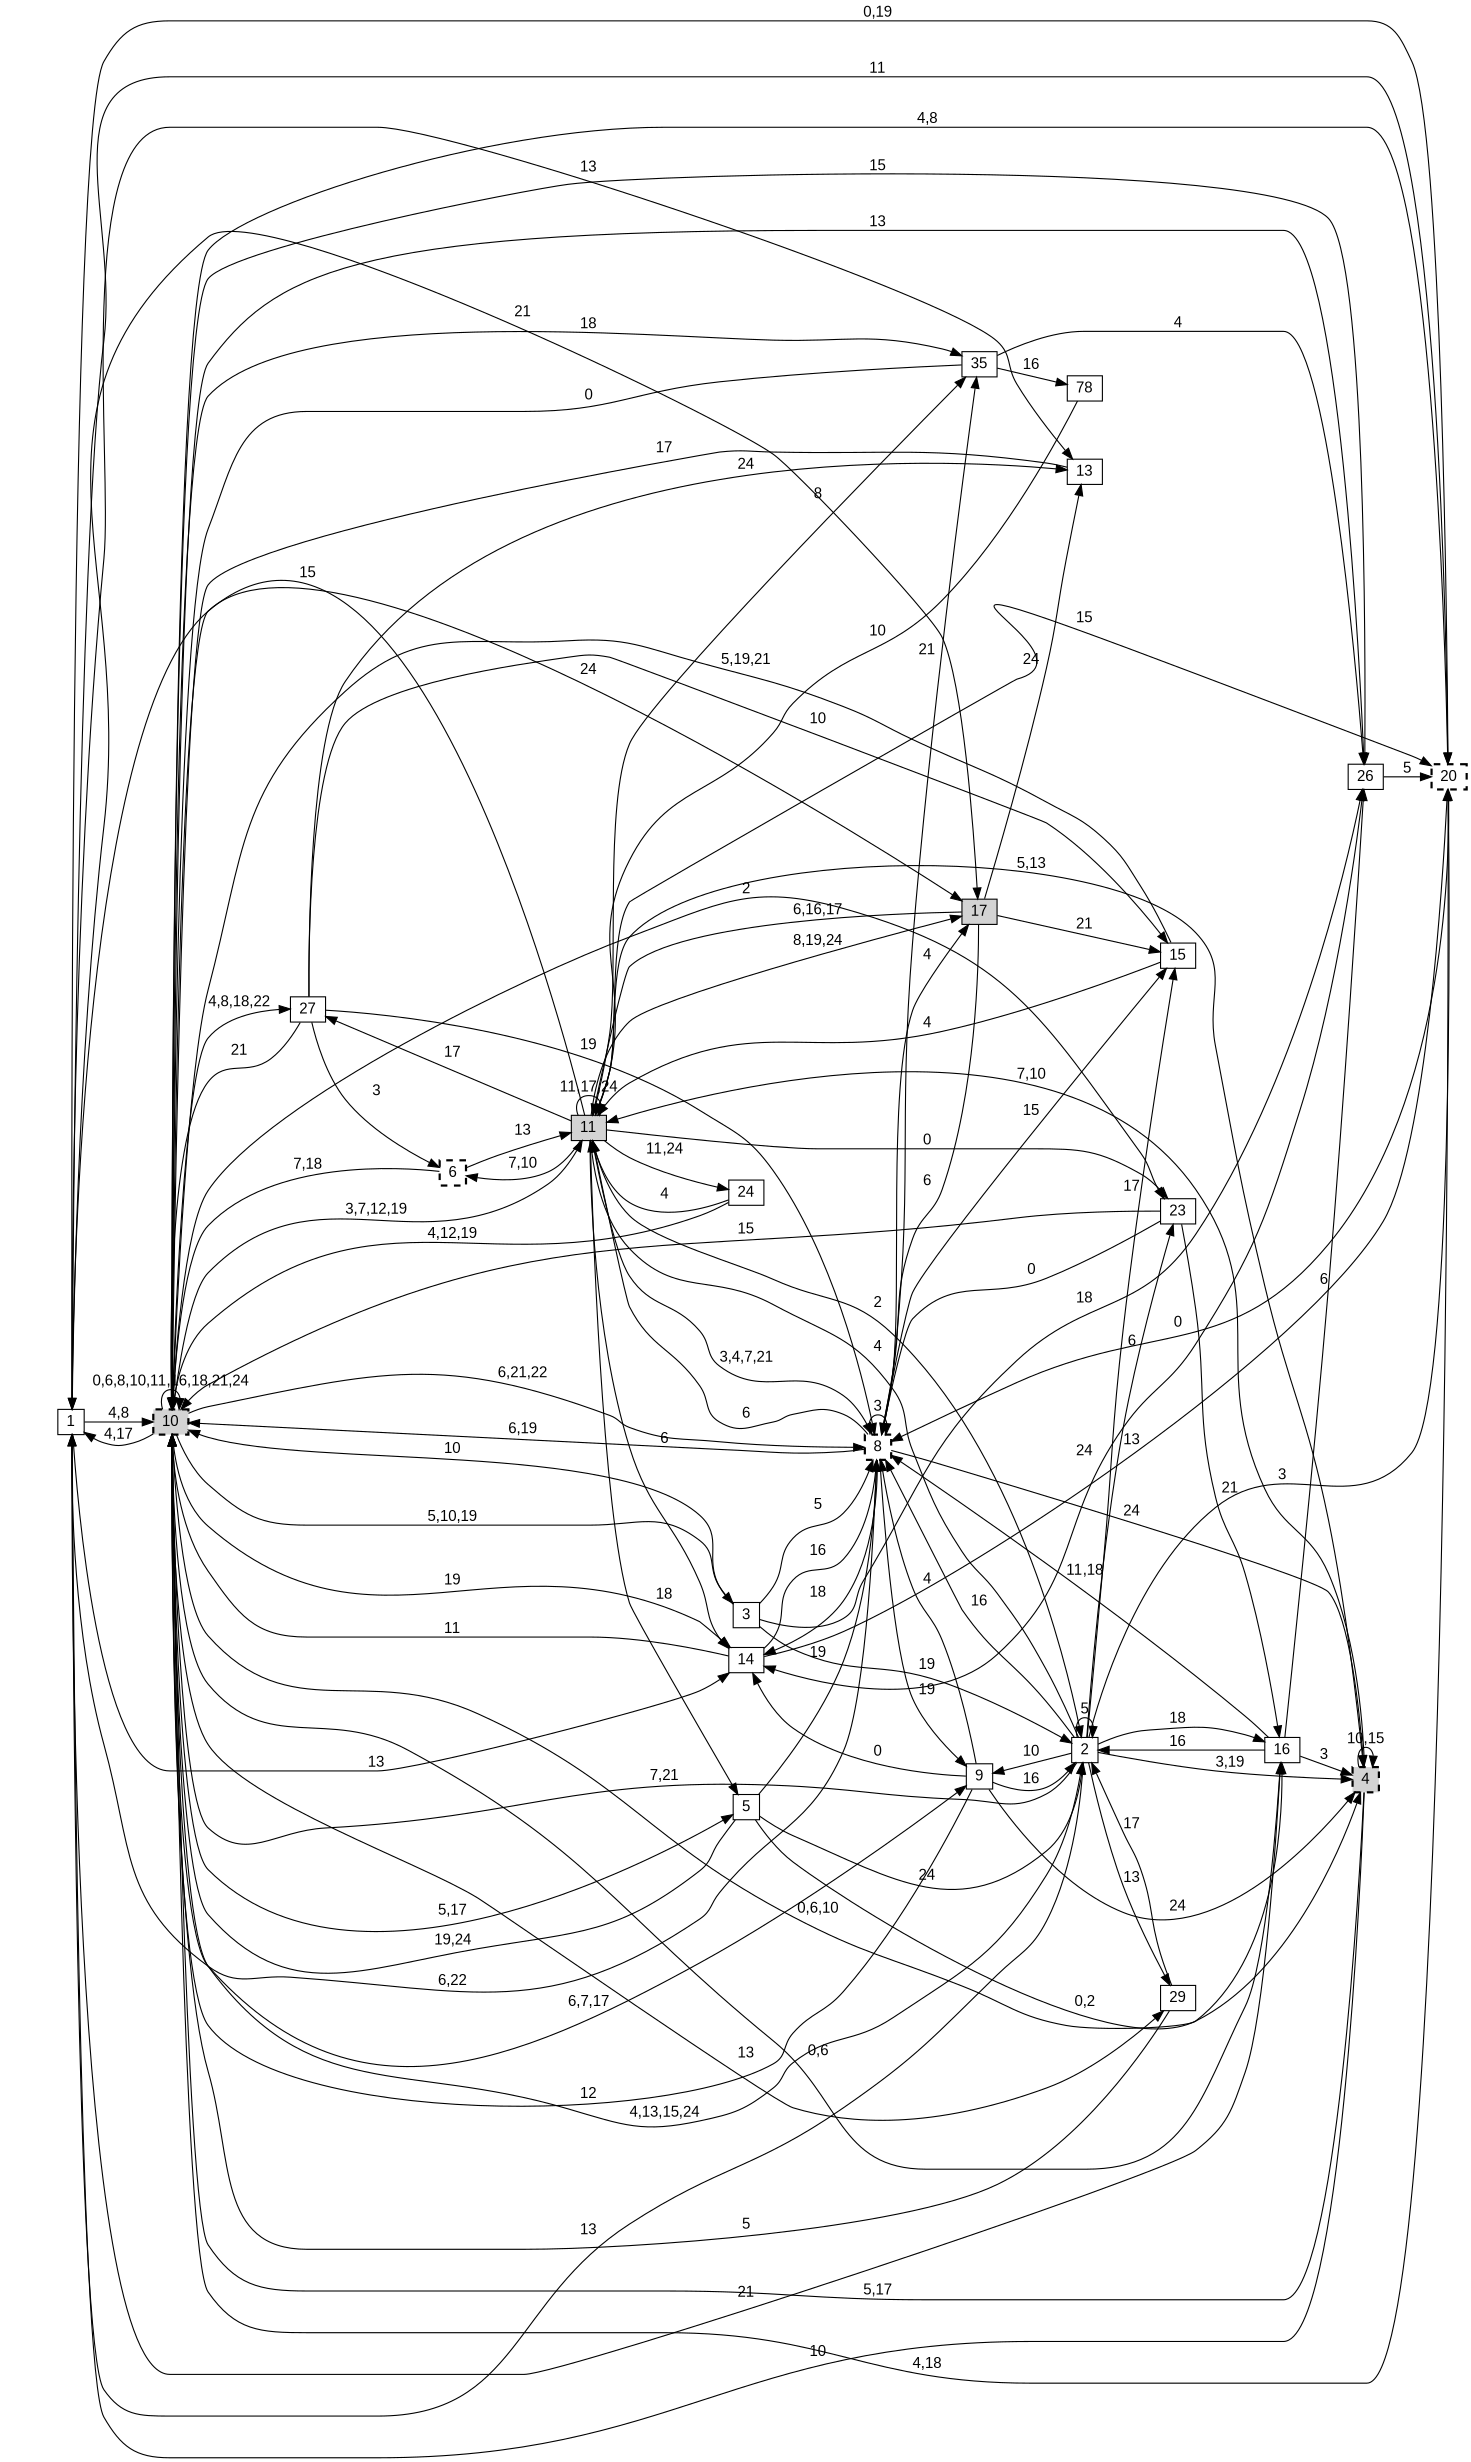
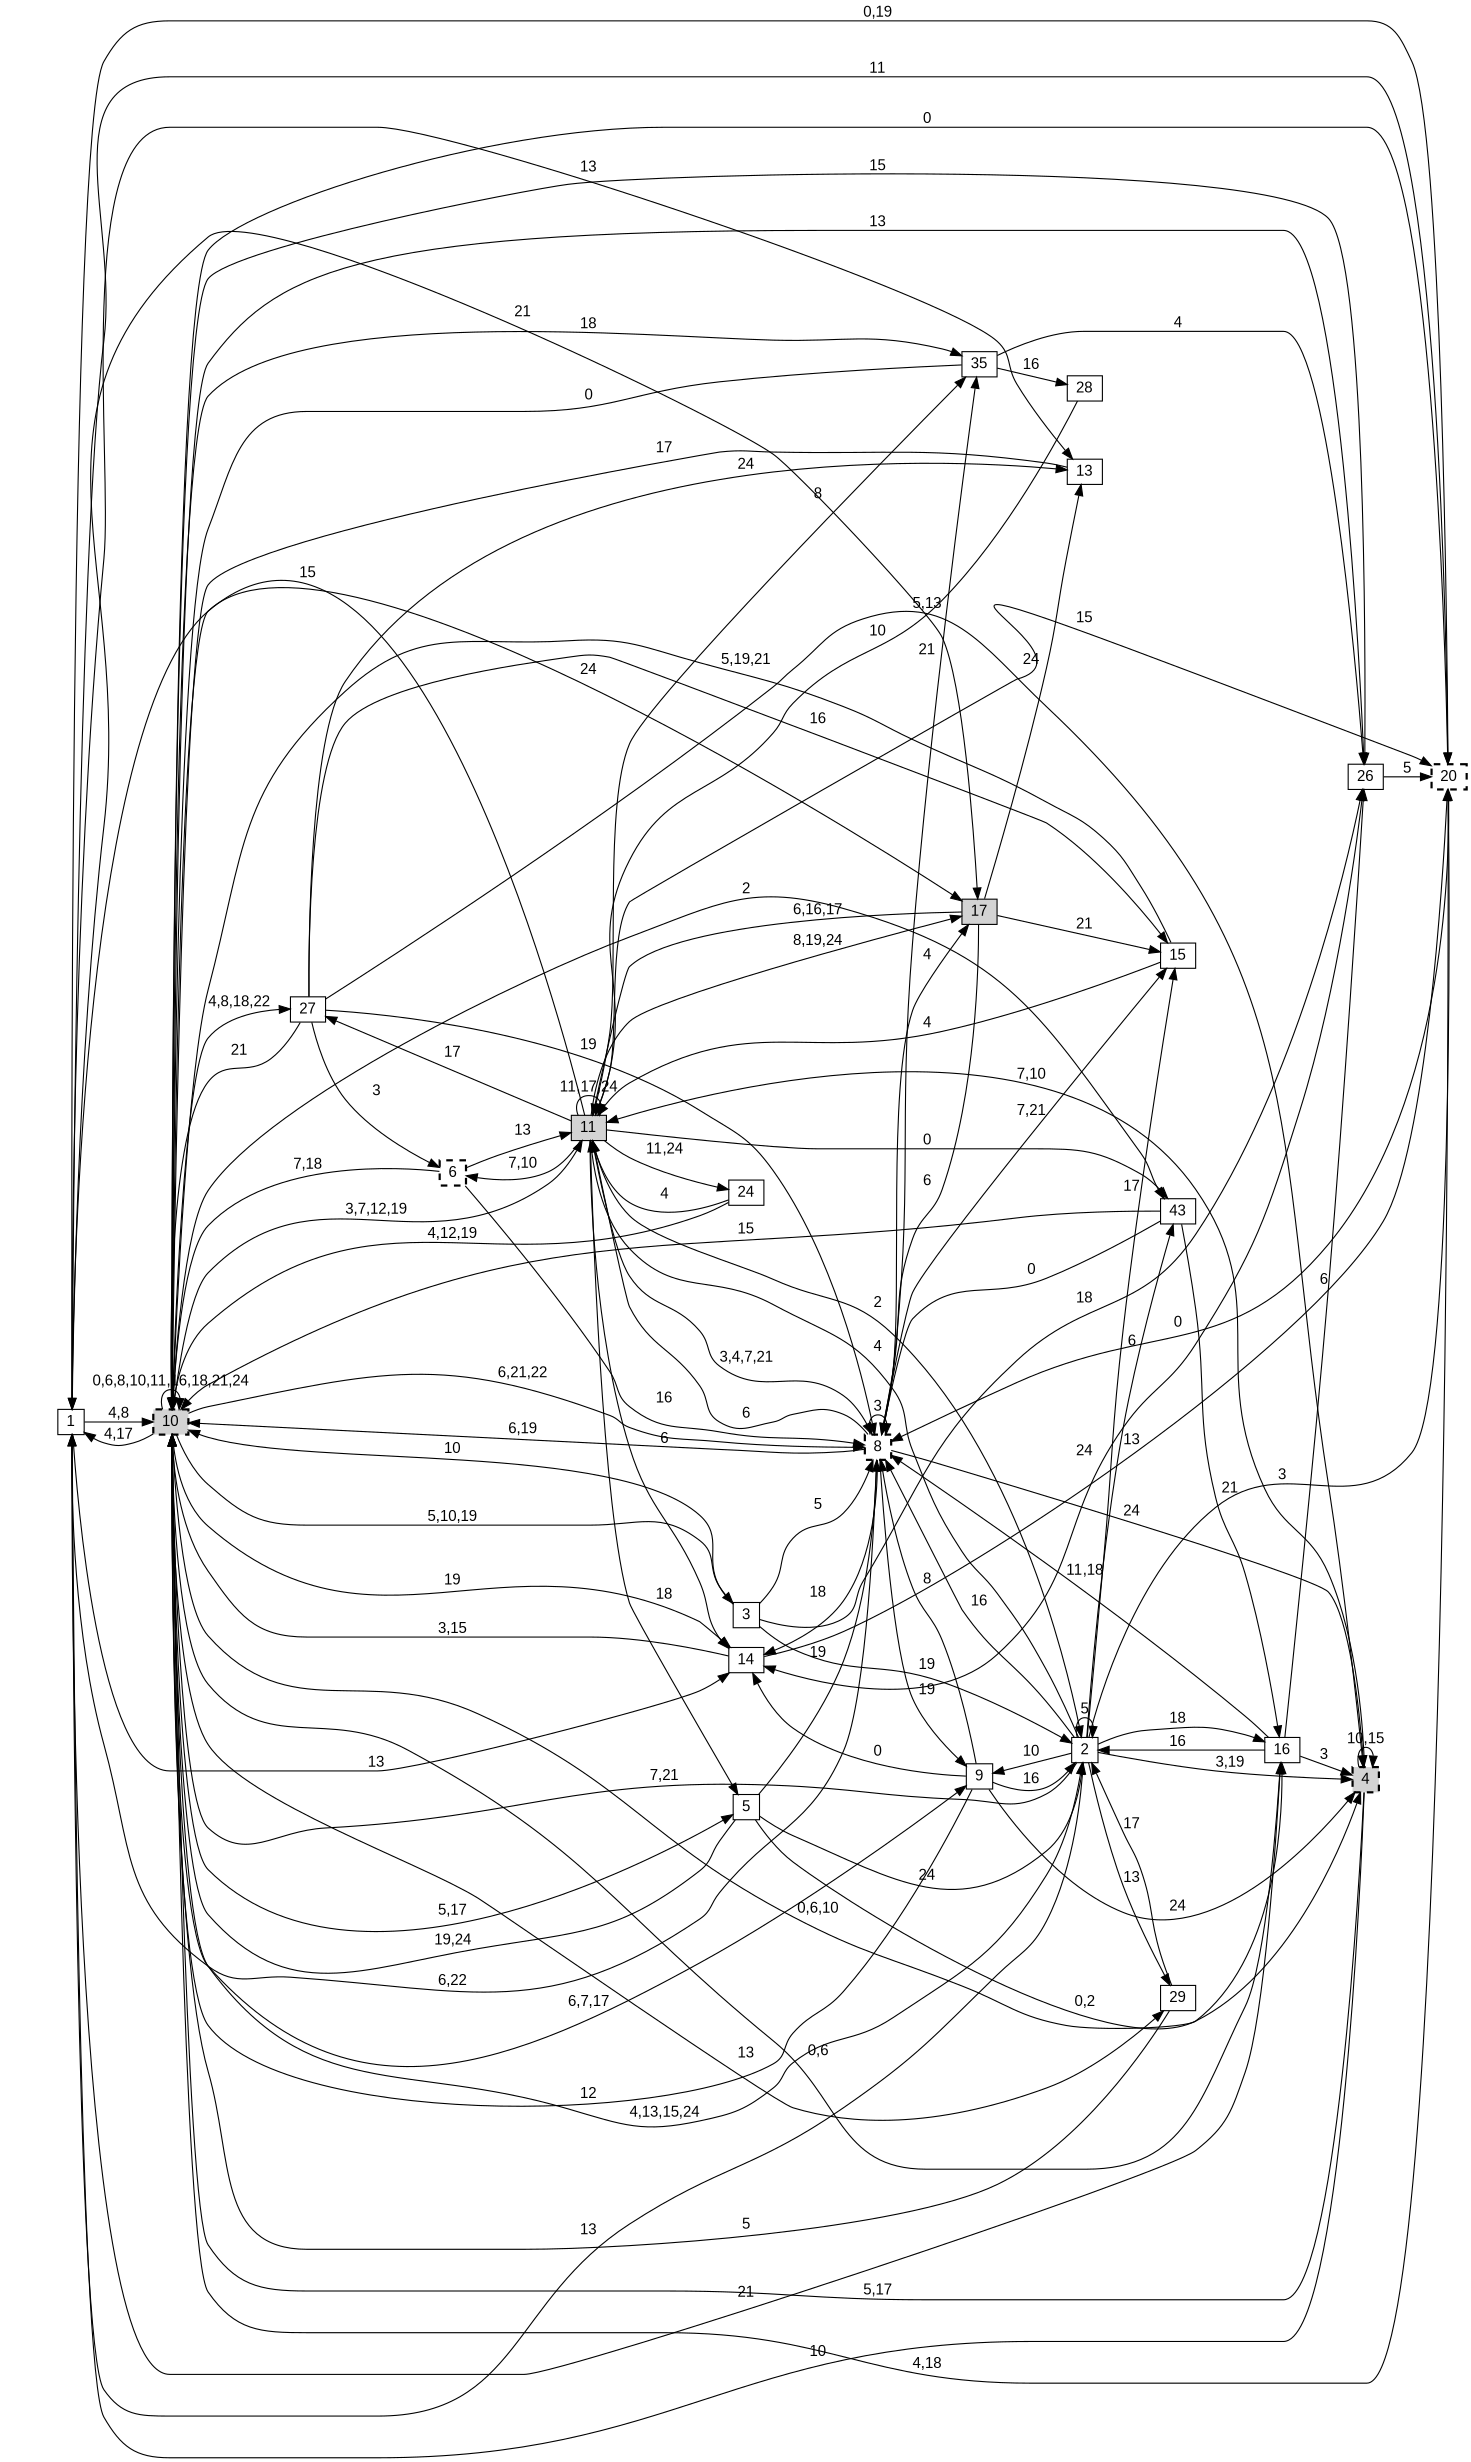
(927, 119) -> (927, 119)
(1085, 388) -> (1085, 388)
(818, 719) -> (818, 719)
(1213, 961) -> (1132, 796)
(1032, 1111) -> (1032, 1111)
(1178, 1211) -> (1178, 1211)
(828, 1568) -> (631, 1408)
(927, 1579) -> (927, 1579)
(453, 1629) -> (453, 1629)
